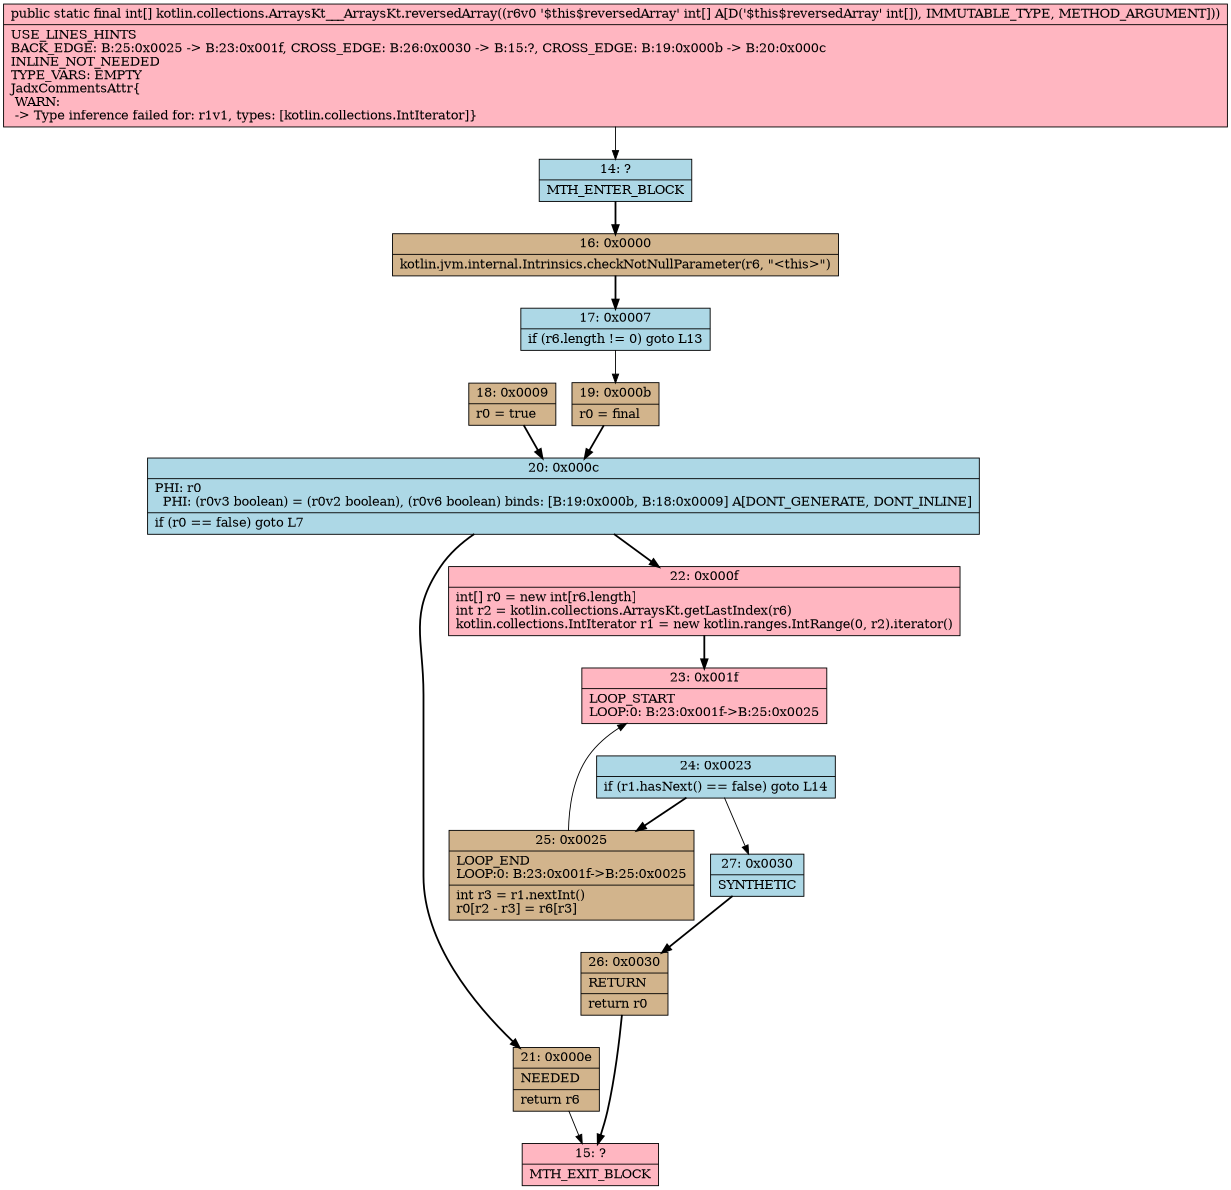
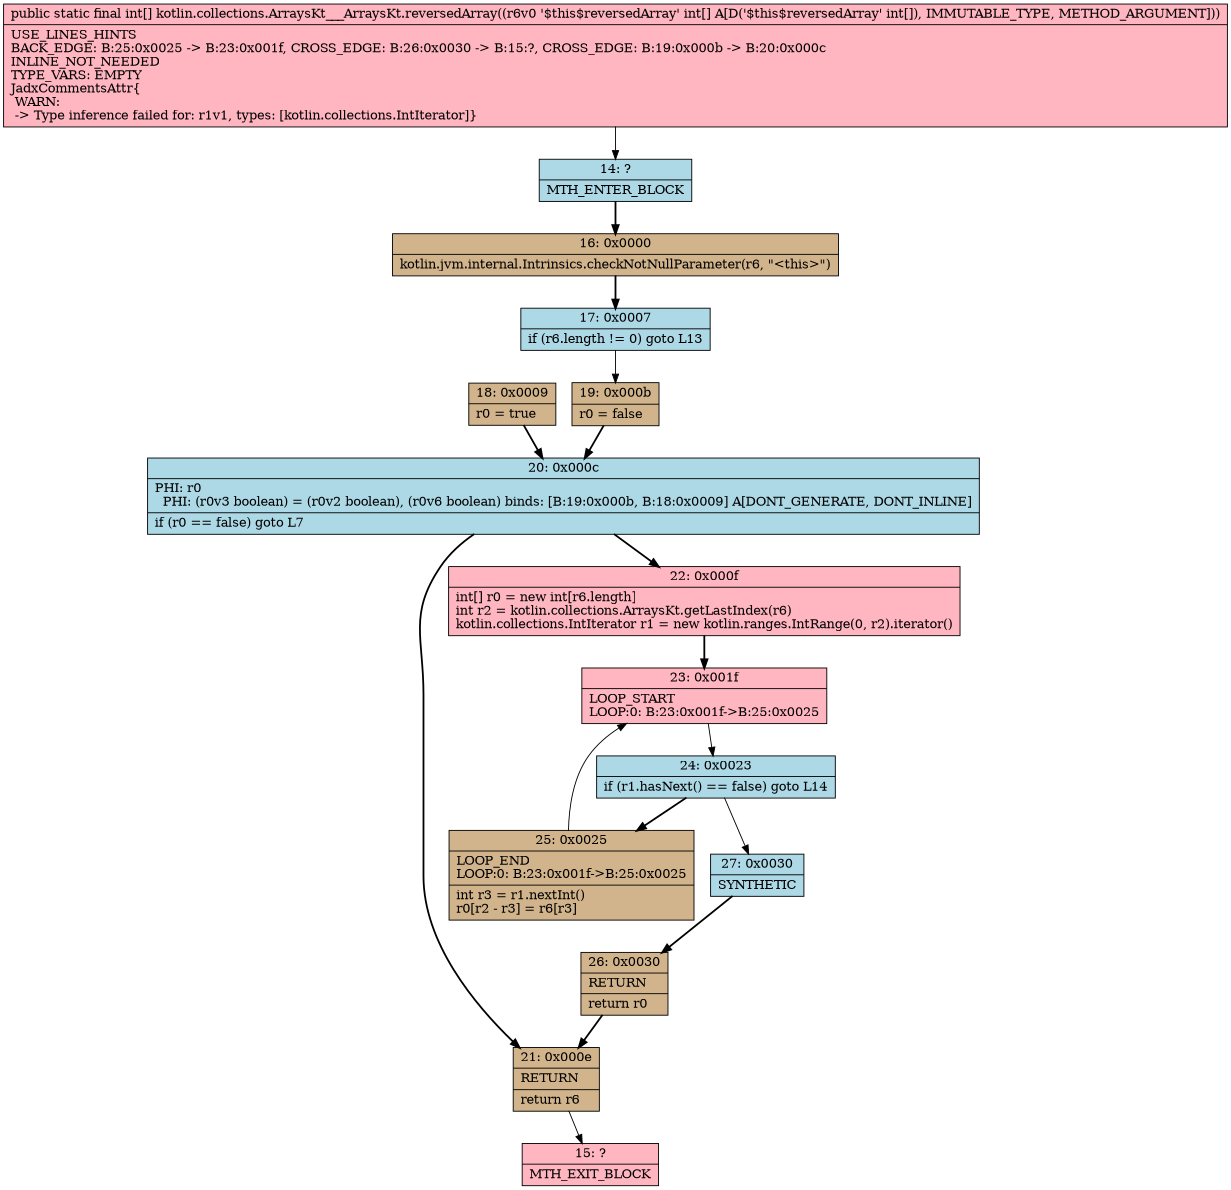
(610, 415) -> (611, 415)
none -> (710, 735)
(614, 1076) -> (593, 1028)
(550, 1078) -> (550, 1078)
